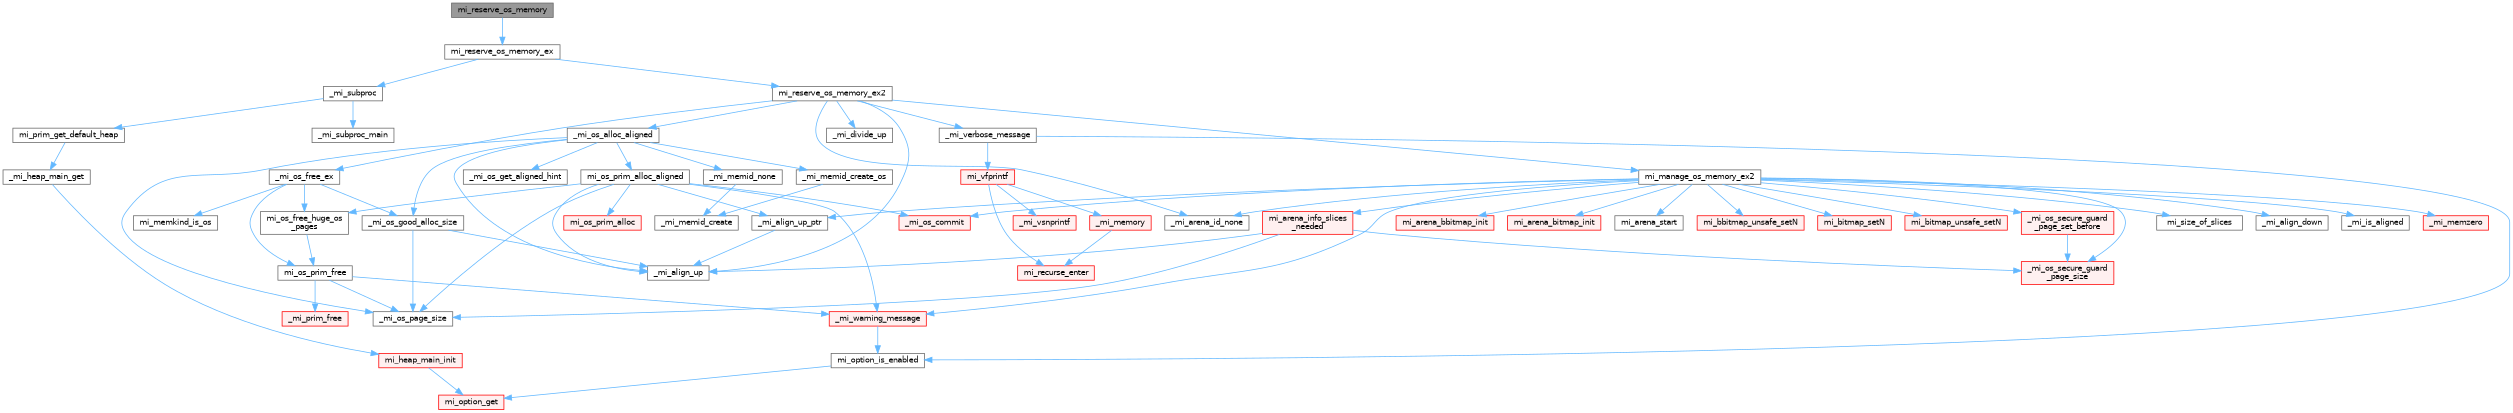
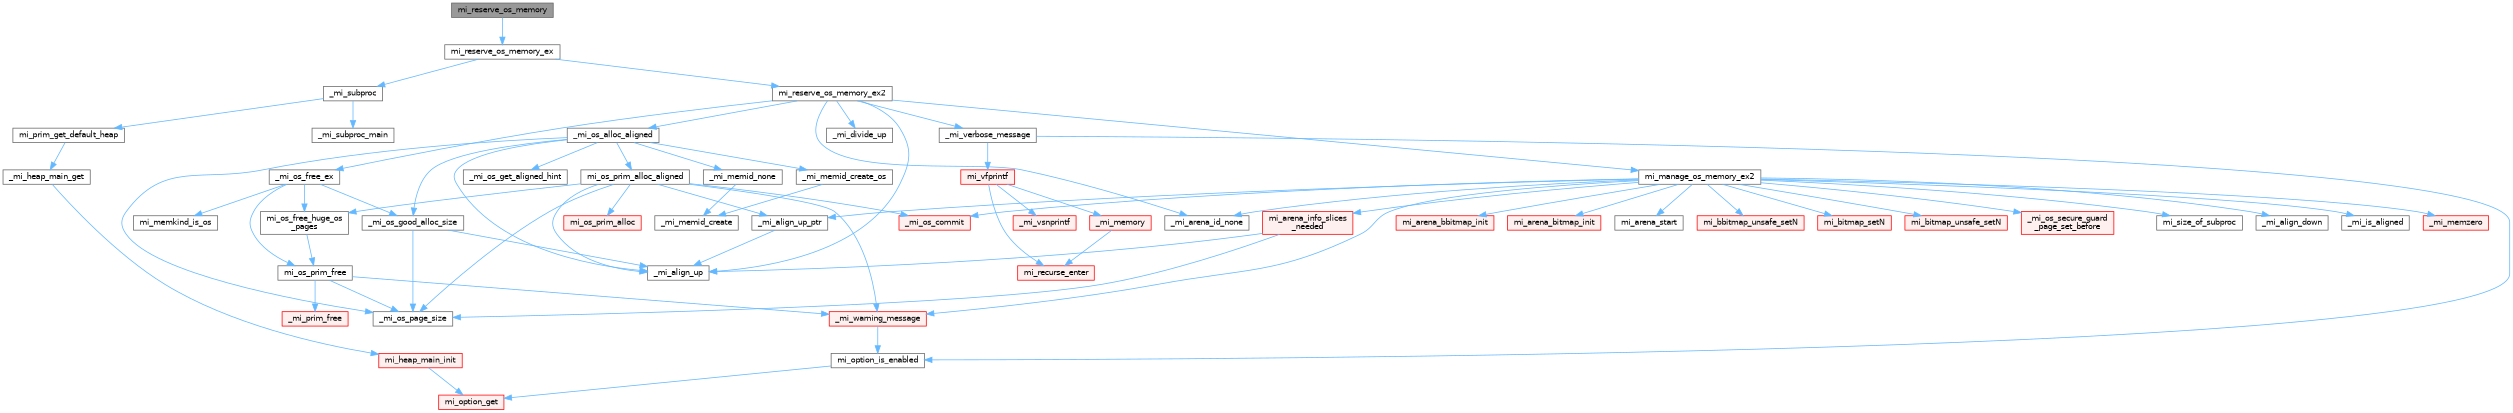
(2200, 223) -> (2200, 223)
(2068, 273) -> none
